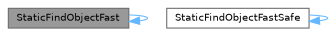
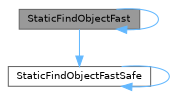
none -> (79, 43)
